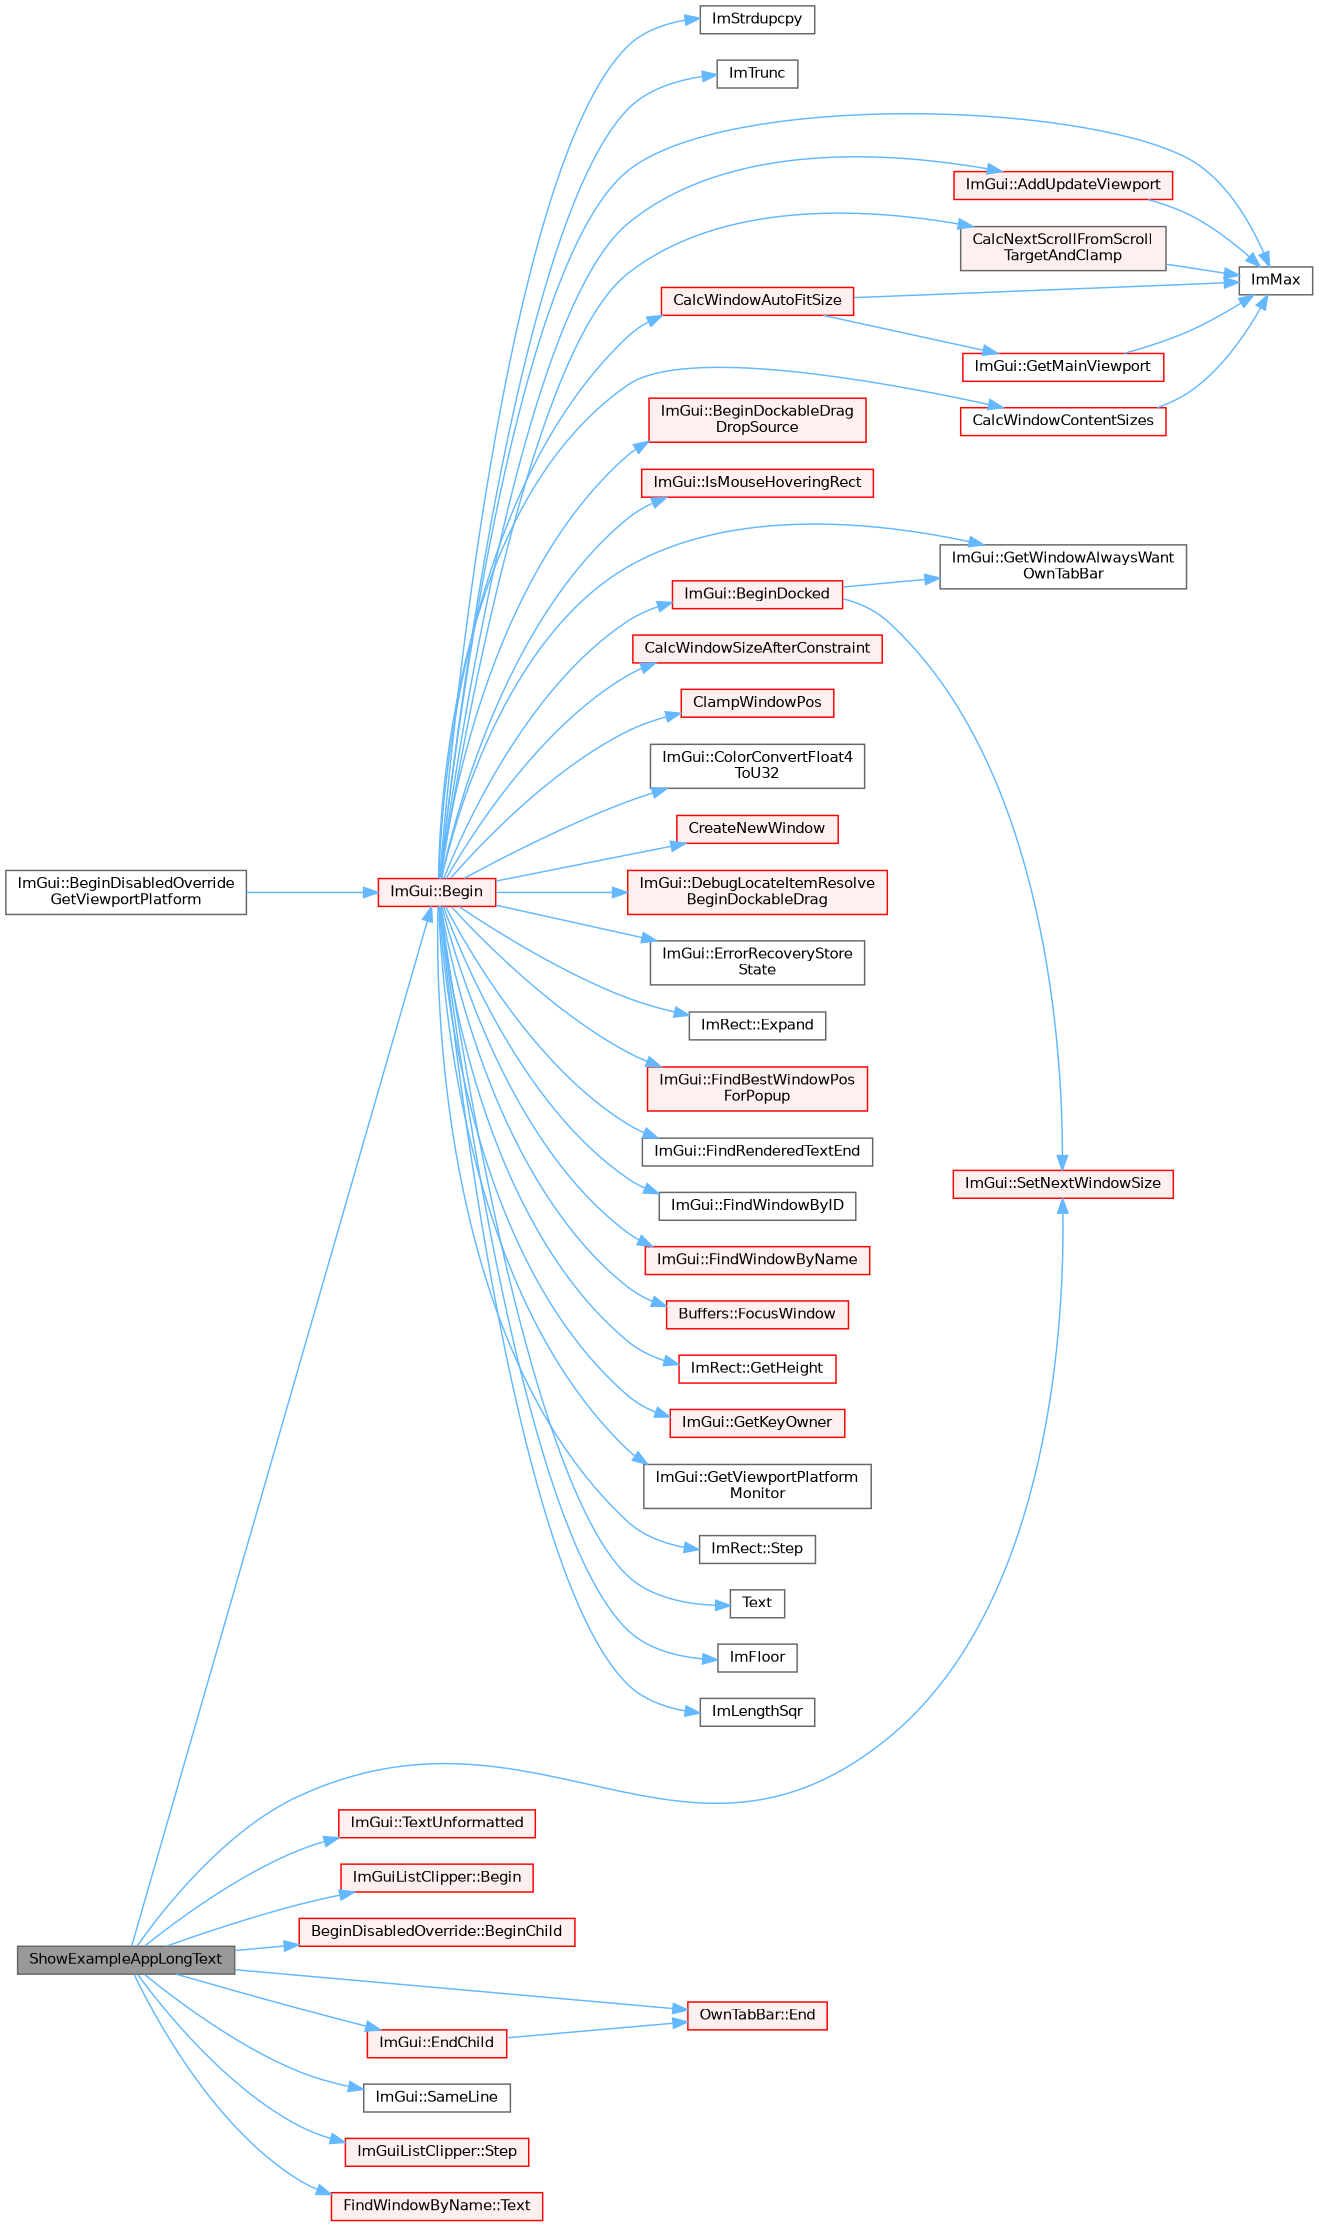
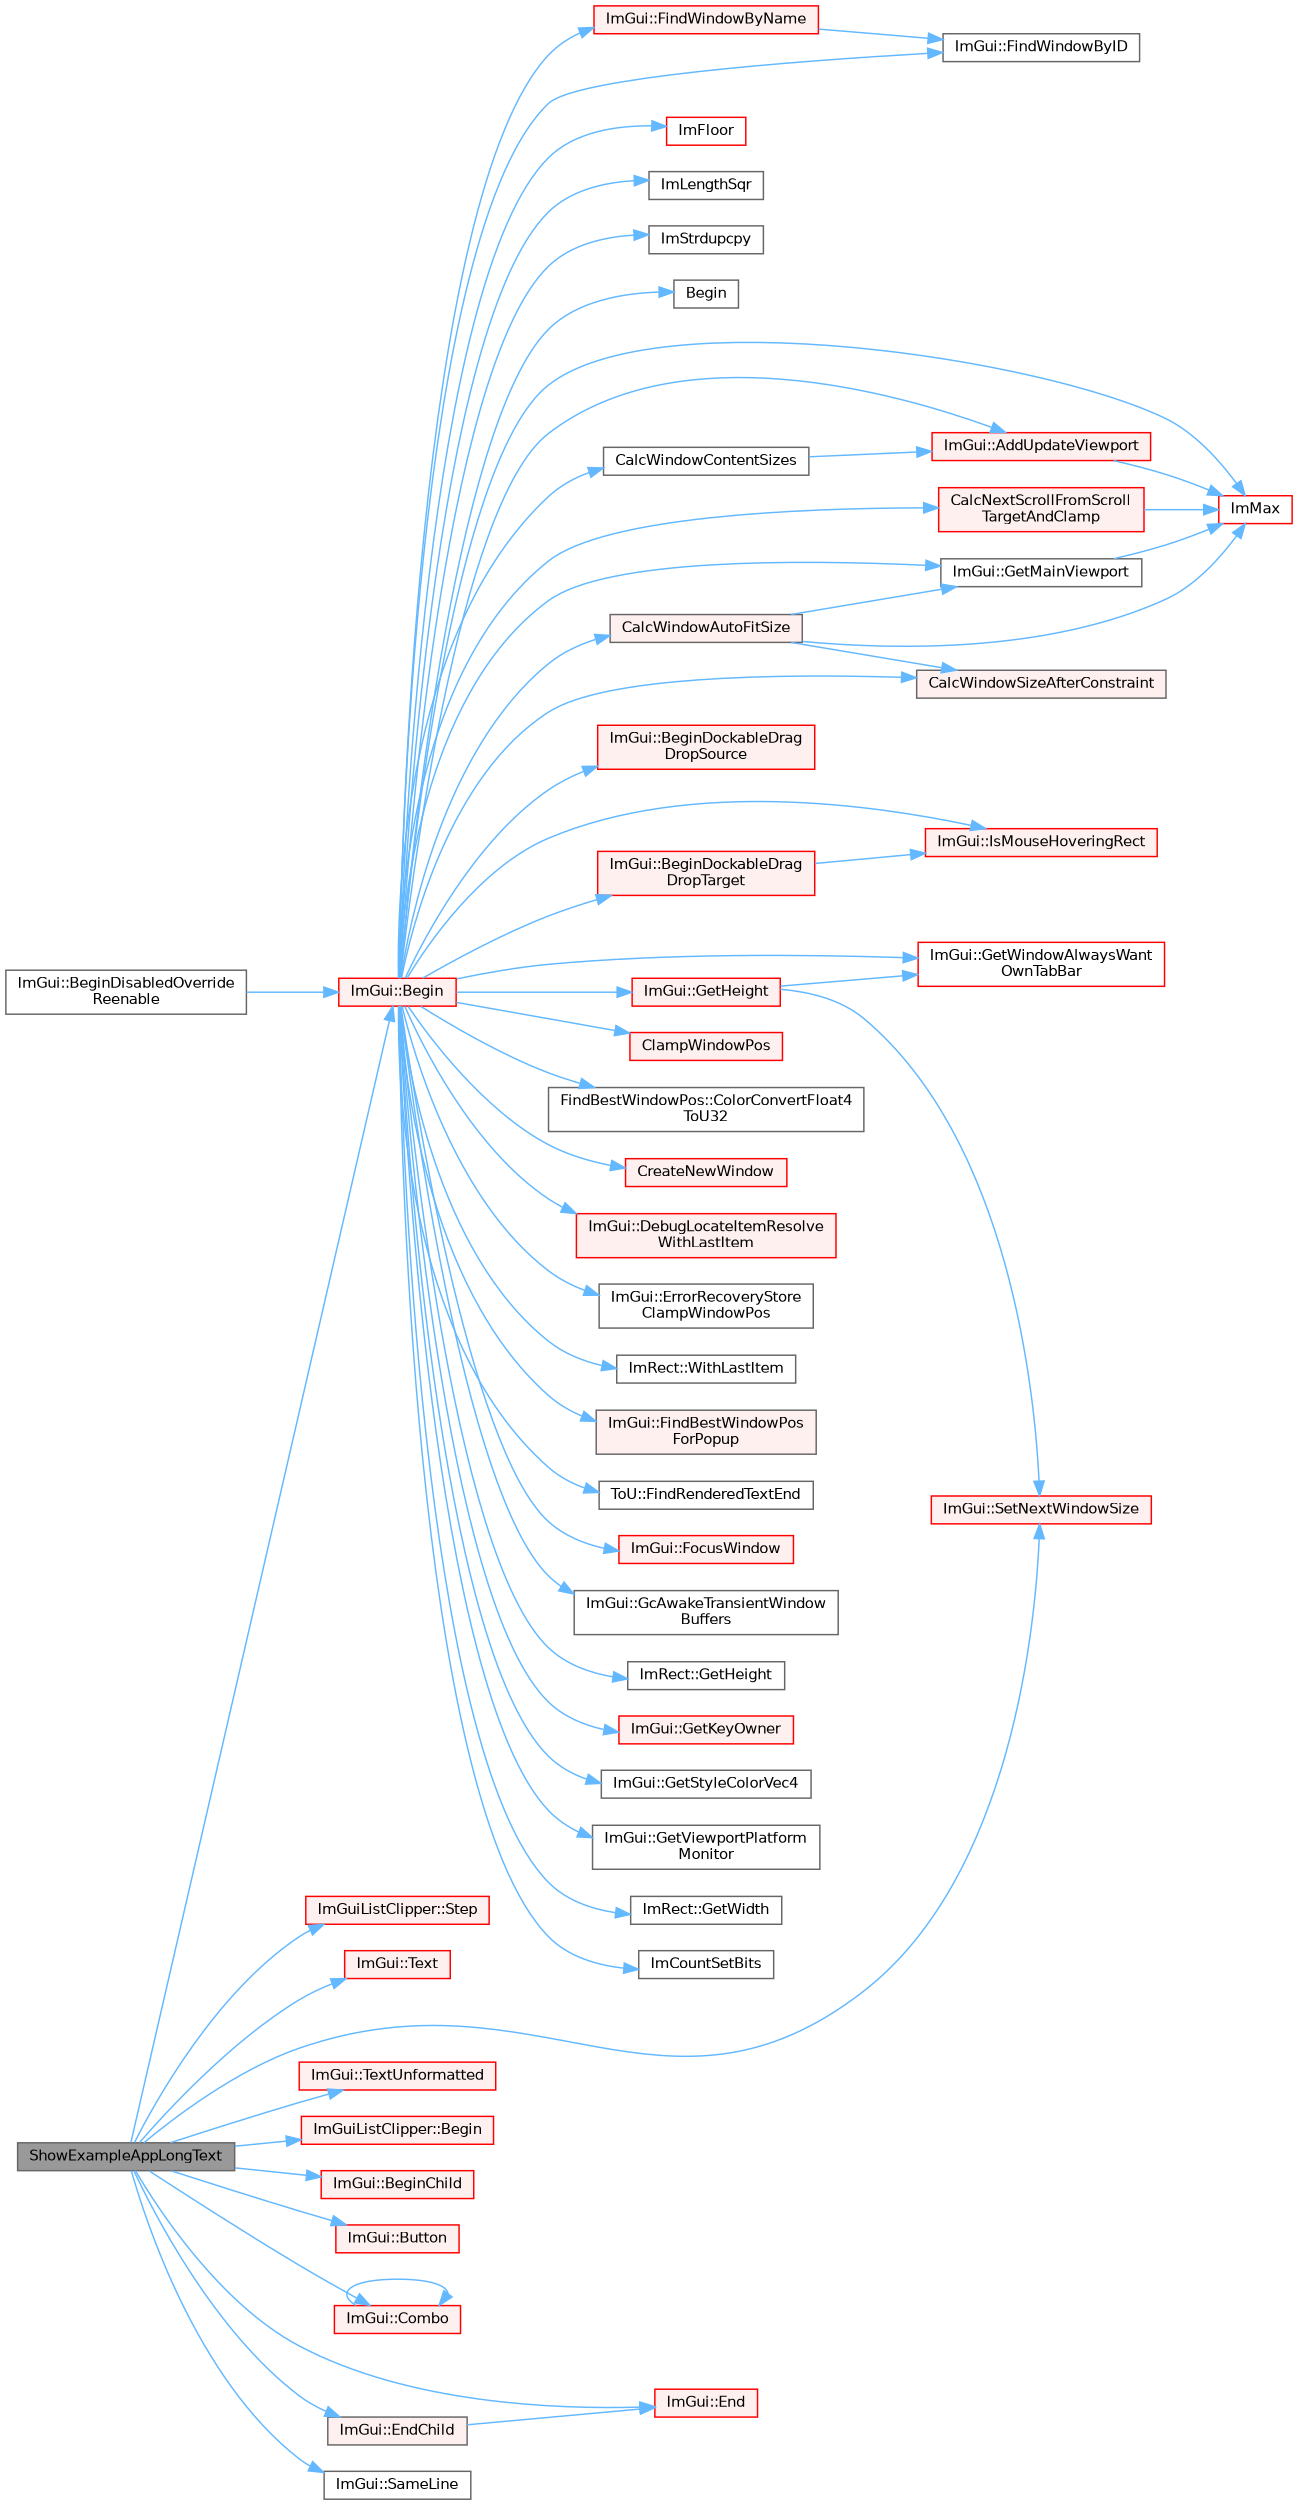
none -> (873, 34)
(758, 74) -> (706, 294)
(1063, 249) -> (1041, 510)
(1276, 281) -> (1255, 510)
(758, 301) -> (706, 628)
(1063, 367) -> (1041, 573)
(1218, 367) -> (863, 454)
(1063, 422) -> (706, 461)
(1063, 567) -> (1041, 964)
(758, 595) -> (706, 992)
none -> (536, 613)
(758, 649) -> (1041, 684)
none -> (866, 655)
(758, 766) -> (706, 1110)
none -> (706, 873)
(126, 892) -> (126, 992)
(758, 892) -> (706, 1236)
(758, 963) -> (706, 1306)
(758, 1026) -> (706, 1369)
(758, 1089) -> (706, 1432)
(758, 1152) -> (706, 1495)
(758, 1315) -> (706, 1550)
(758, 1369) -> (706, 1676)
(758, 1550) -> (706, 1910)
(758, 1604) -> (706, 1965)
none -> (706, 1613)
(758, 1658) -> (706, 131)
none -> (706, 1784)
(437, 1932) -> (397, 2185)
(758, 2016) -> (706, 2403)
(437, 2044) -> (397, 2431)
(437, 2207) -> (397, 1965)
none -> (397, 2239)
none -> (397, 2320)
